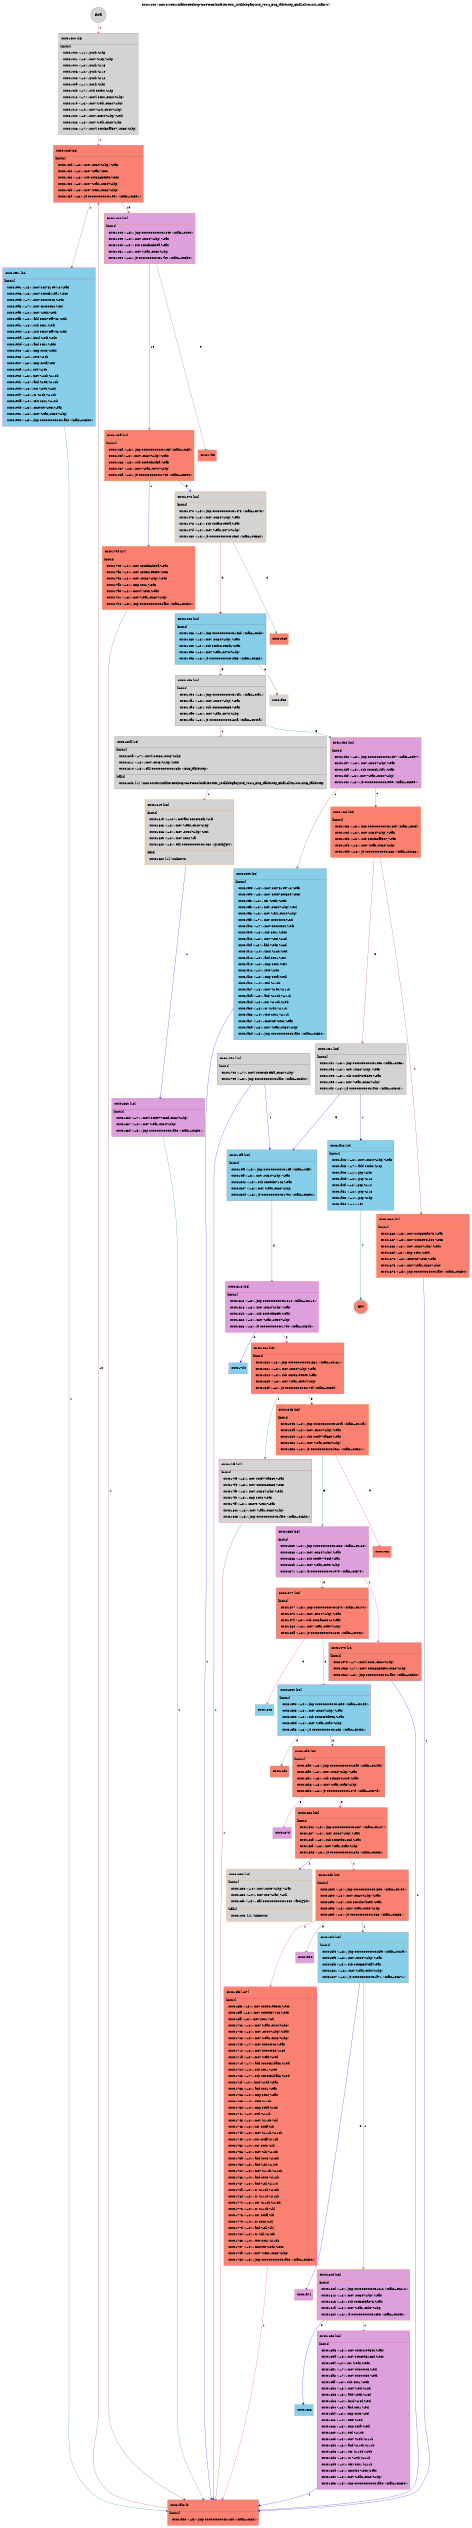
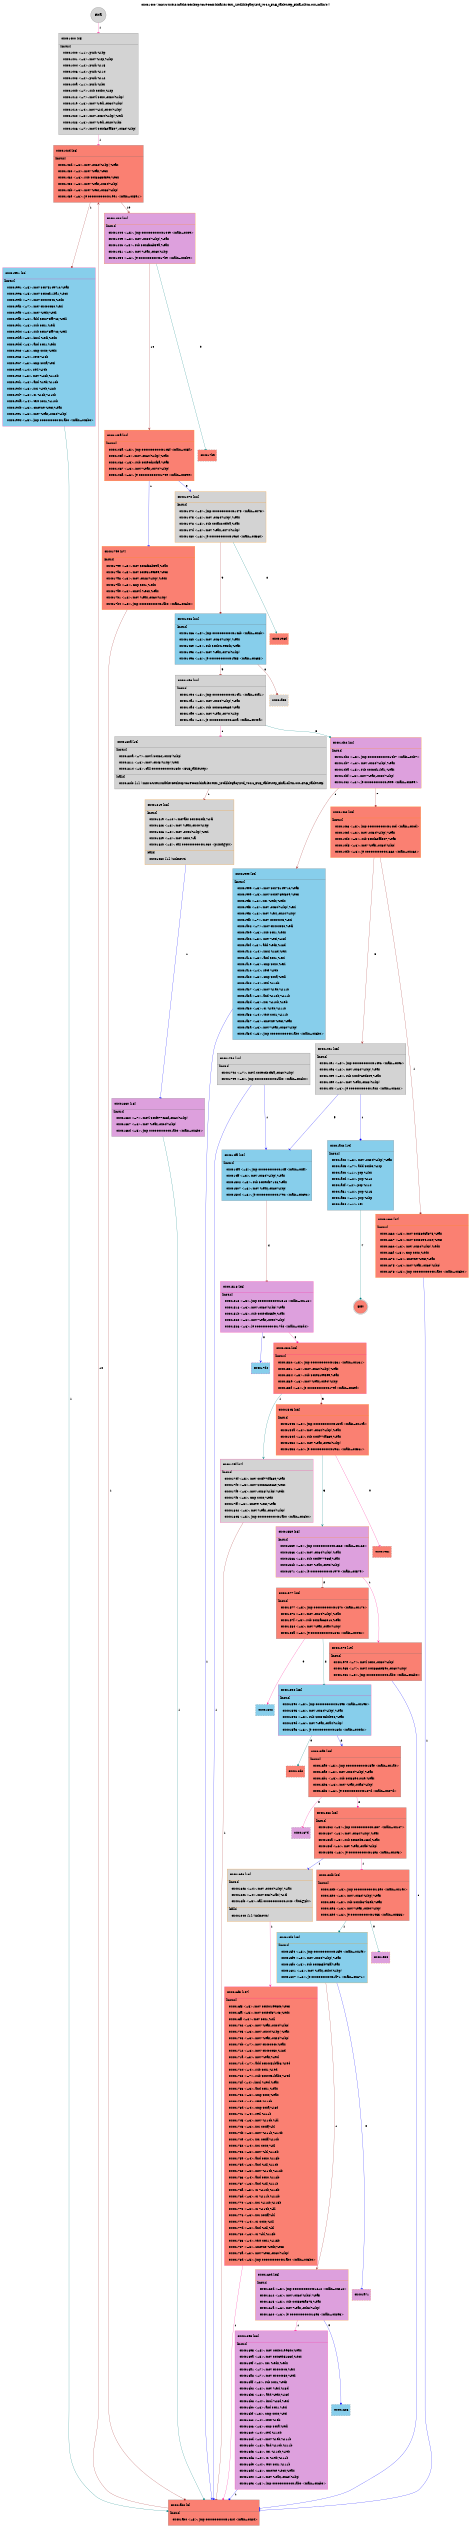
(285, 1946) -> (270, 1953)
